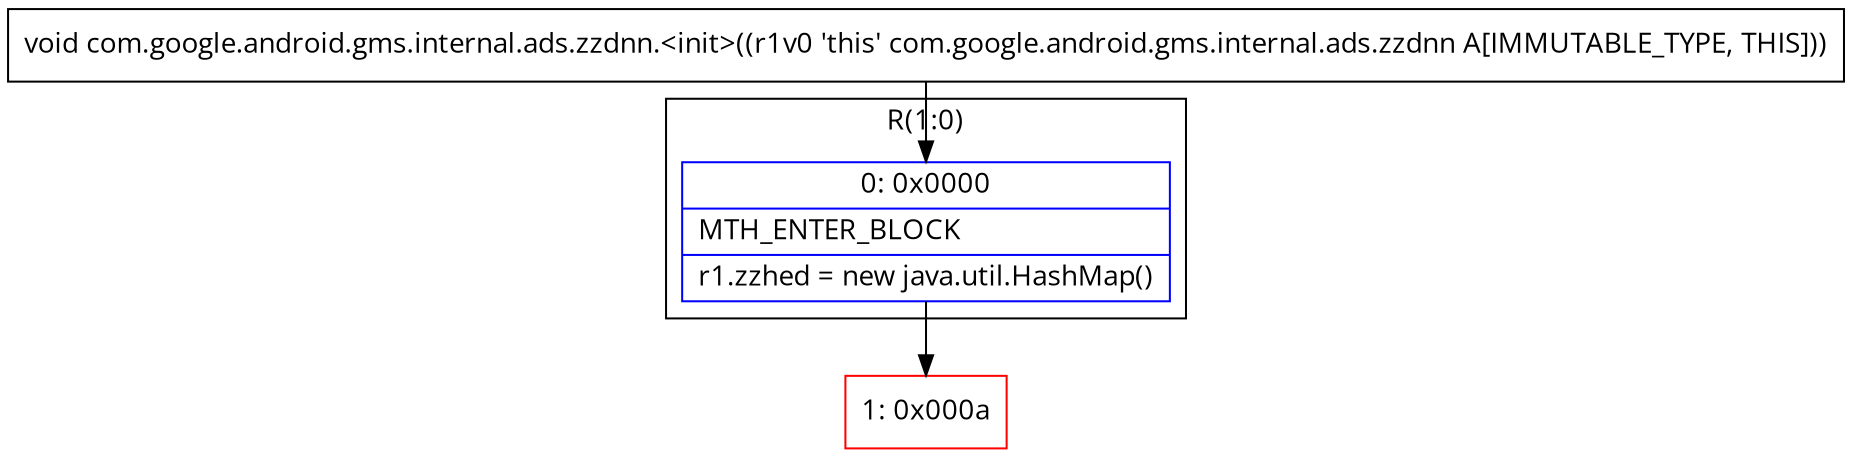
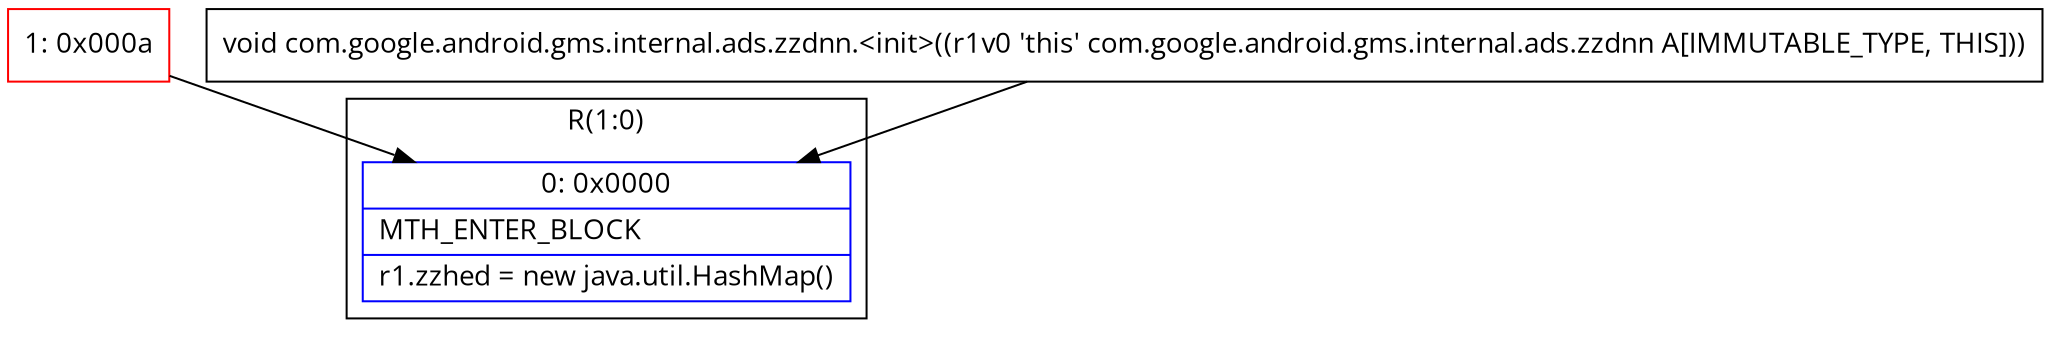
(926, 331) -> (282, 115)
